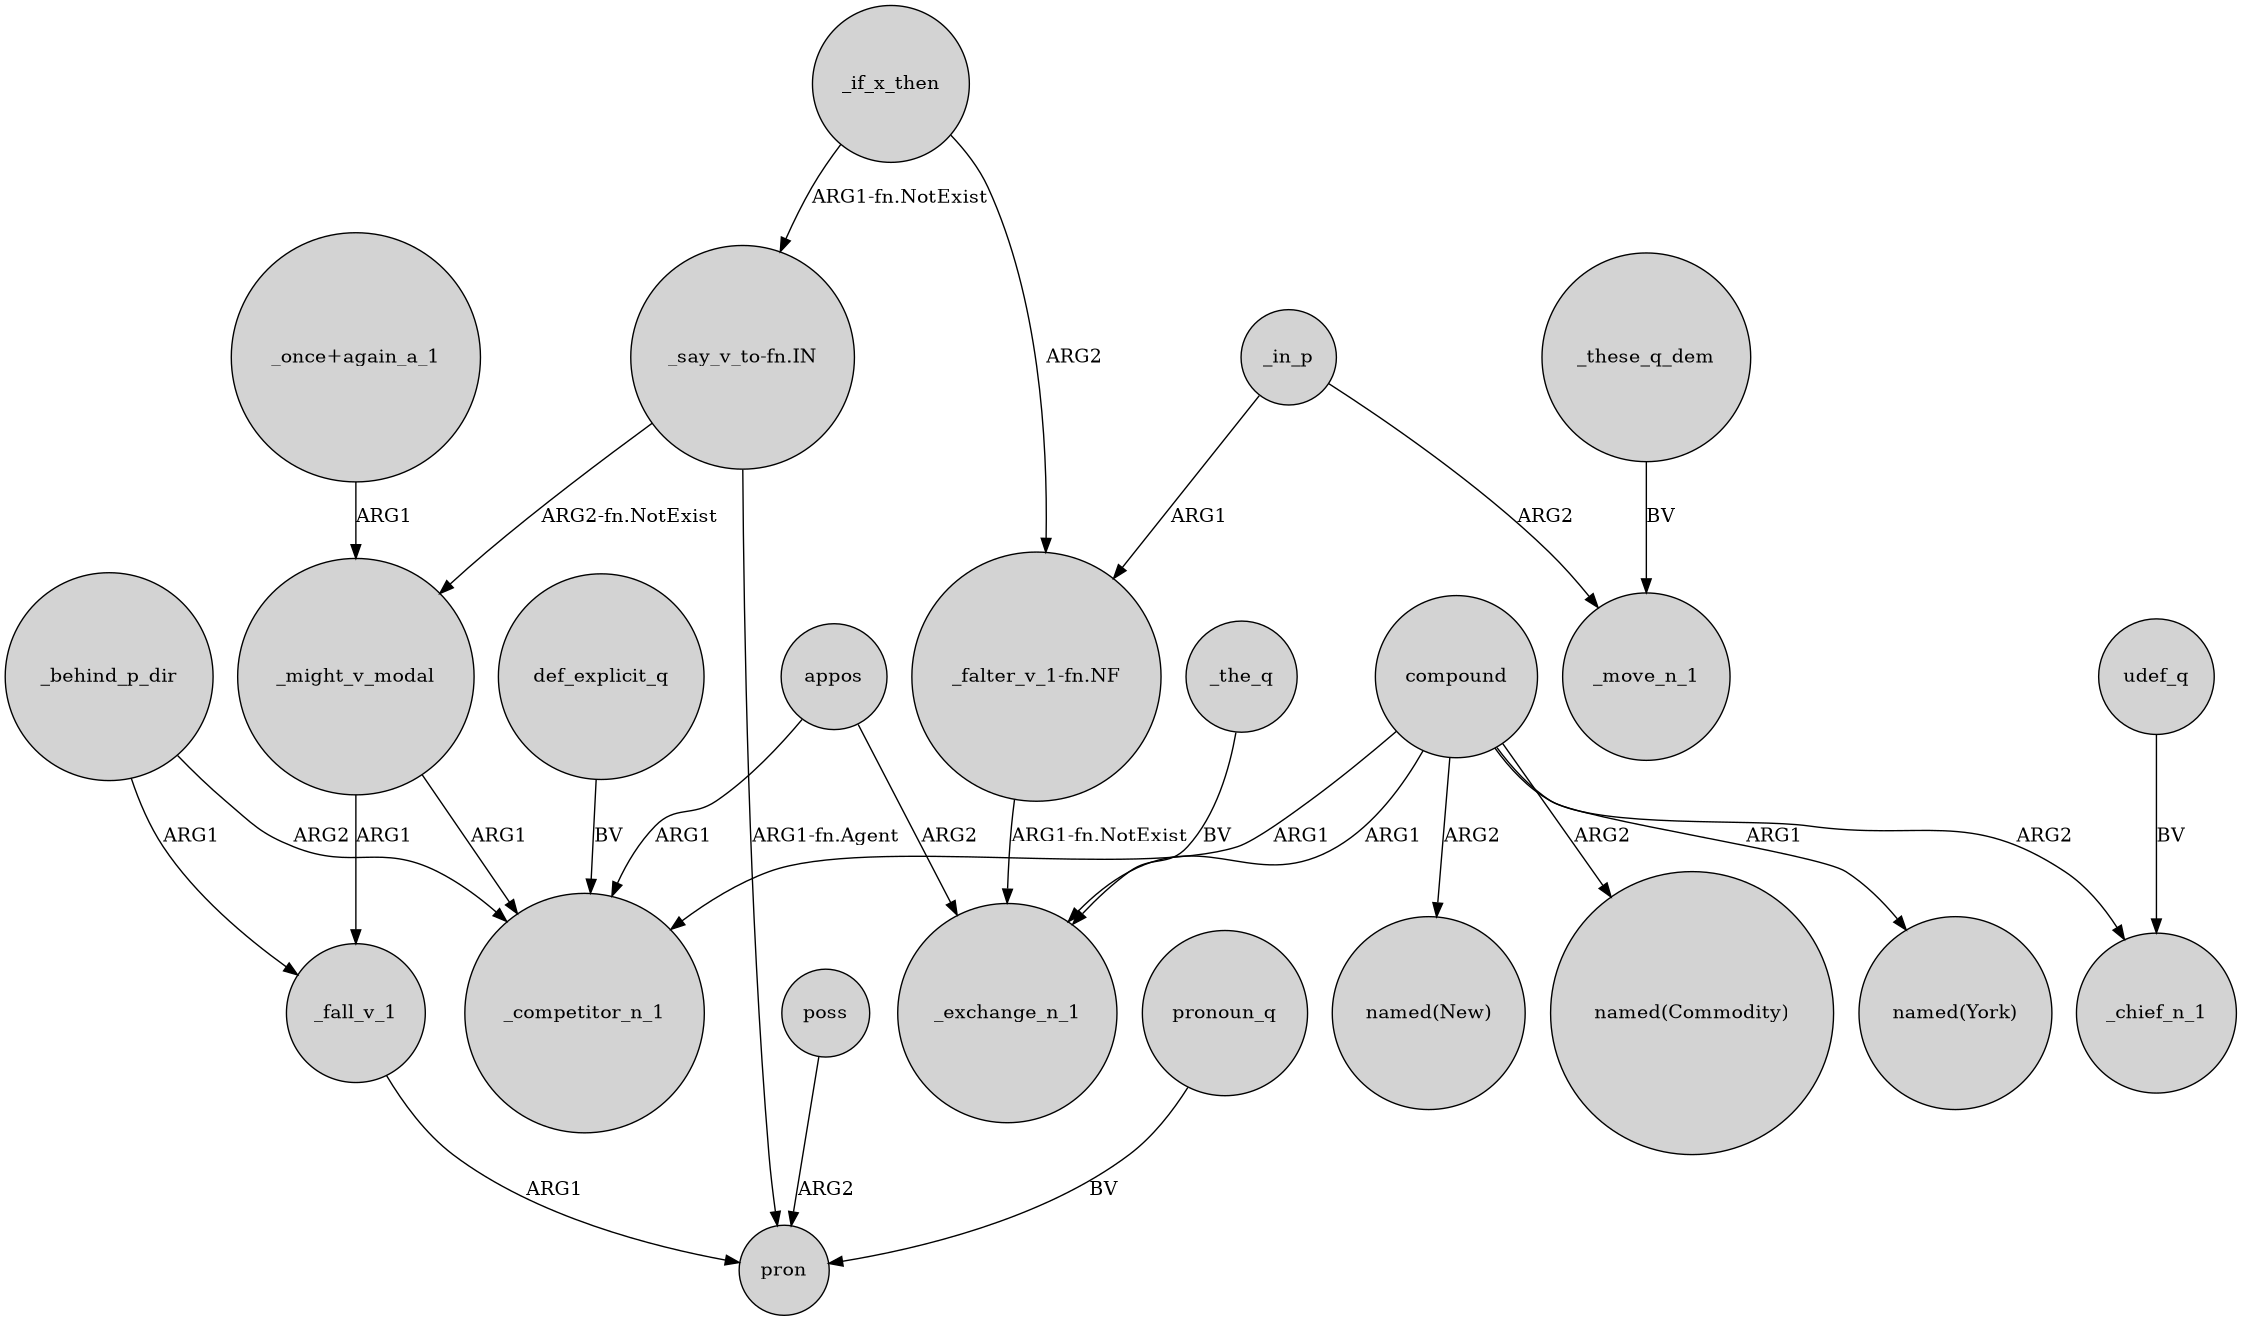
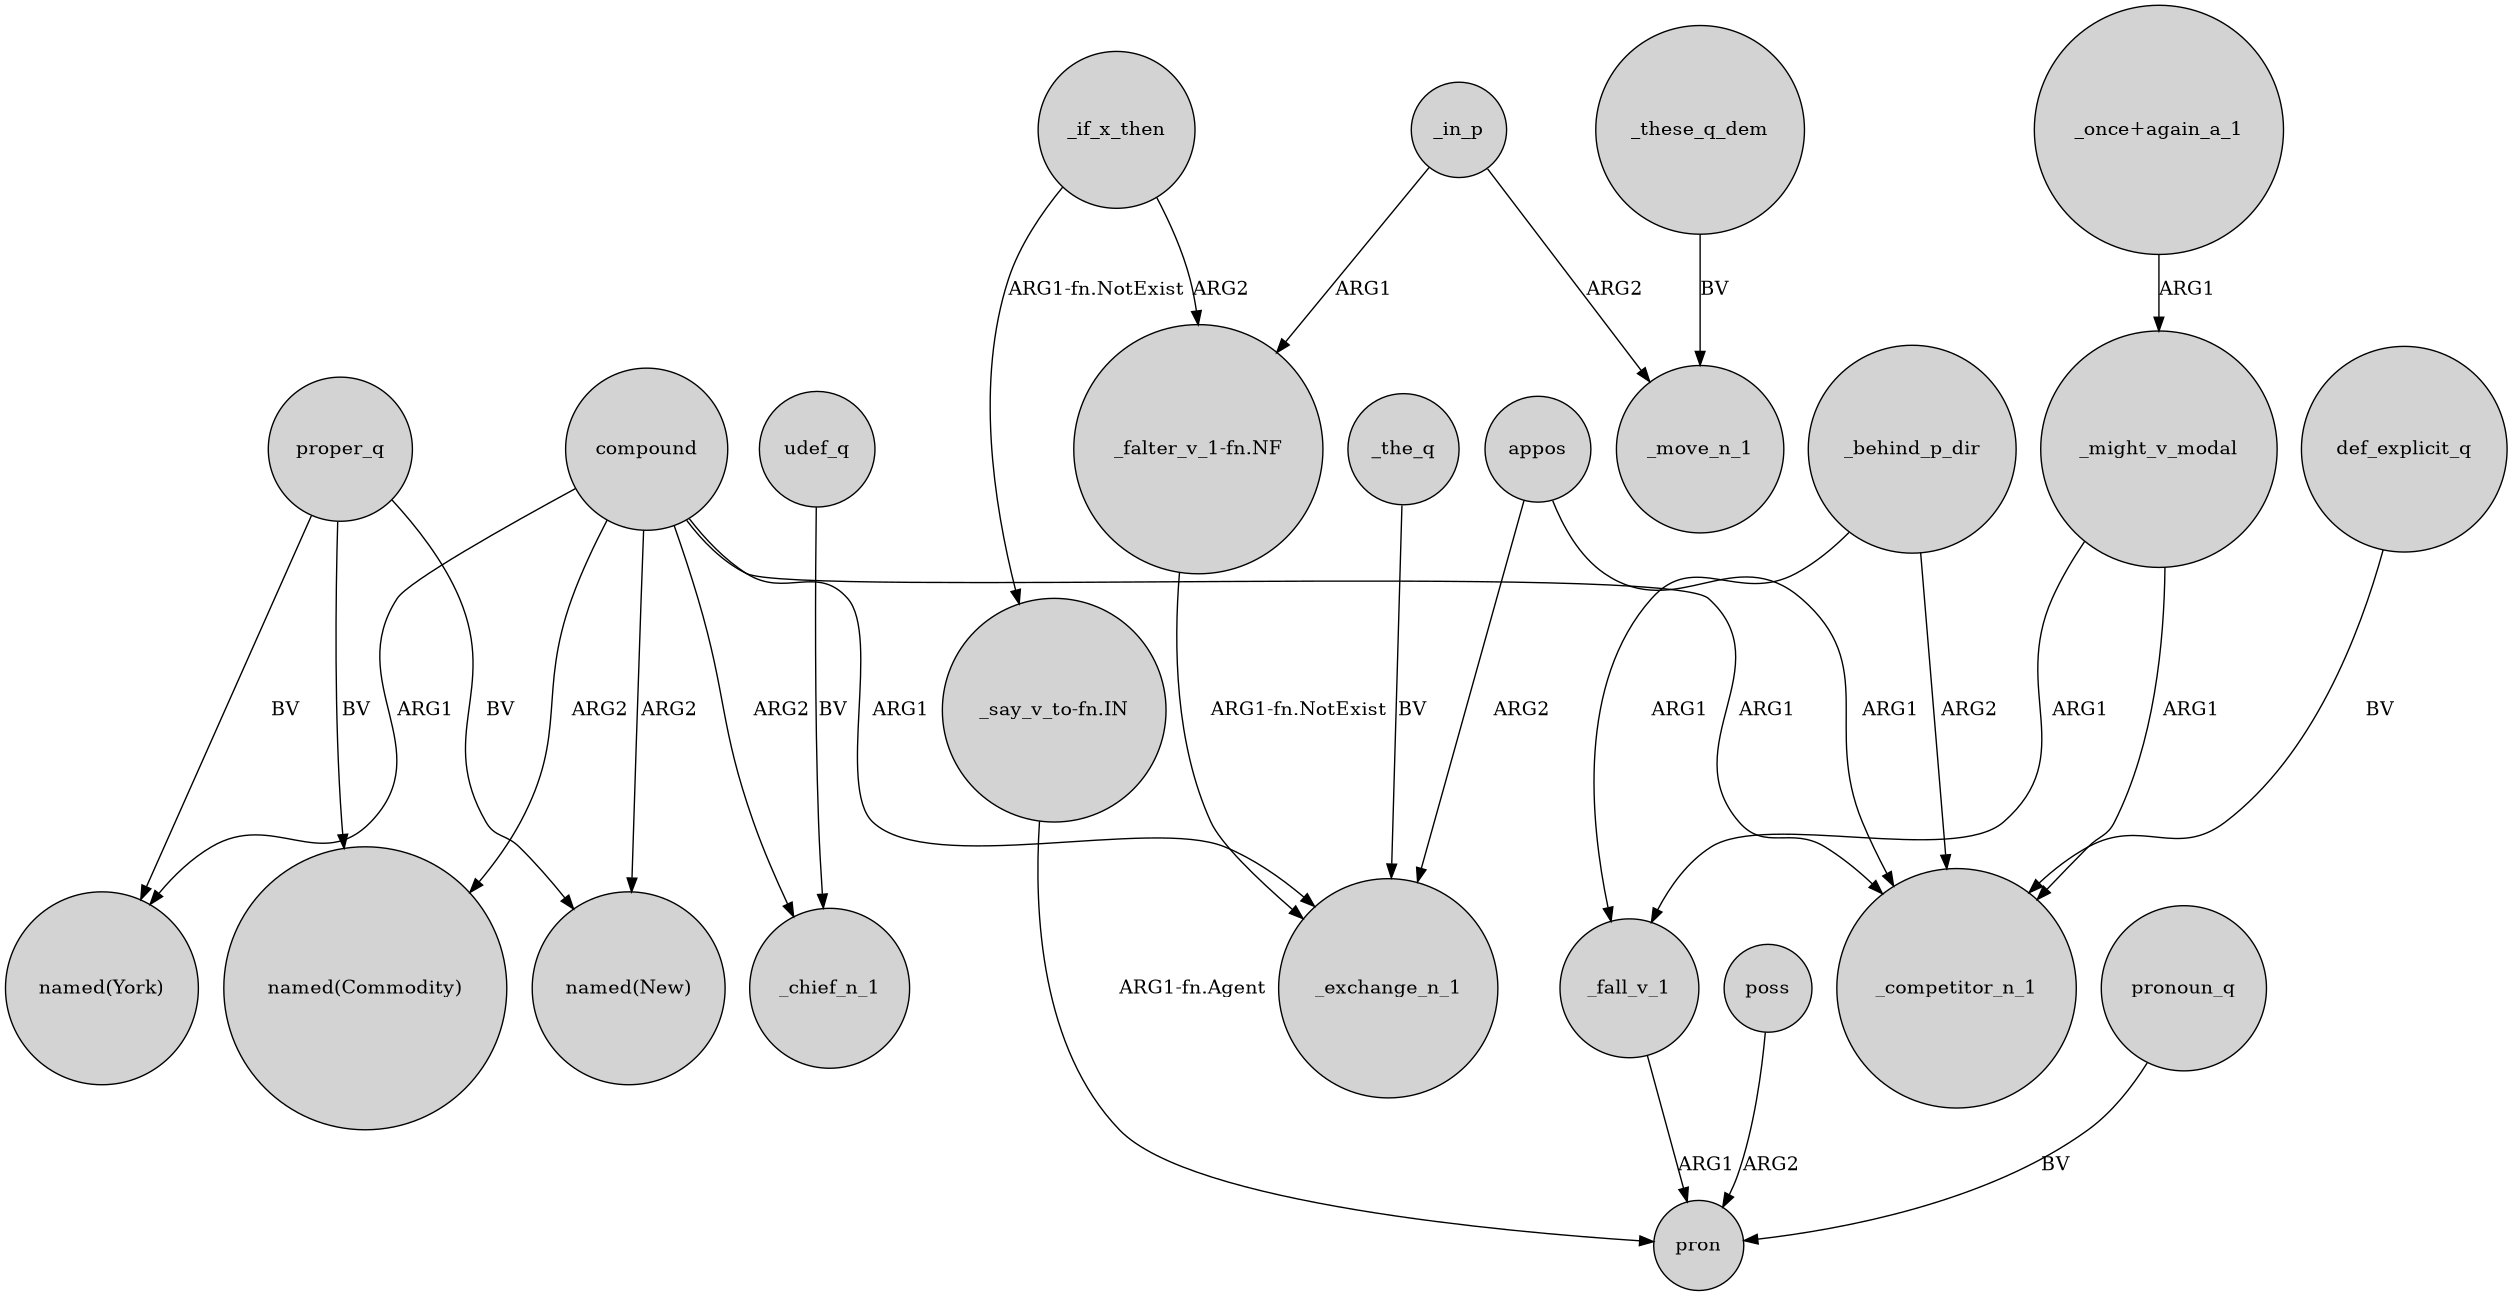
none -> (340, 449)
(549, 501) -> none
